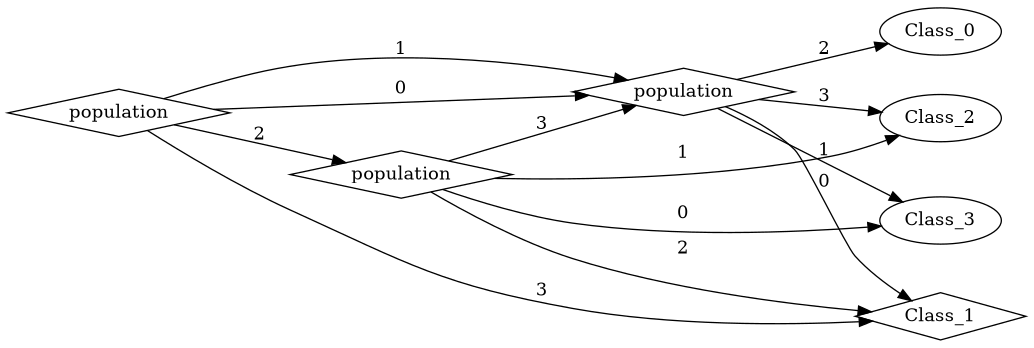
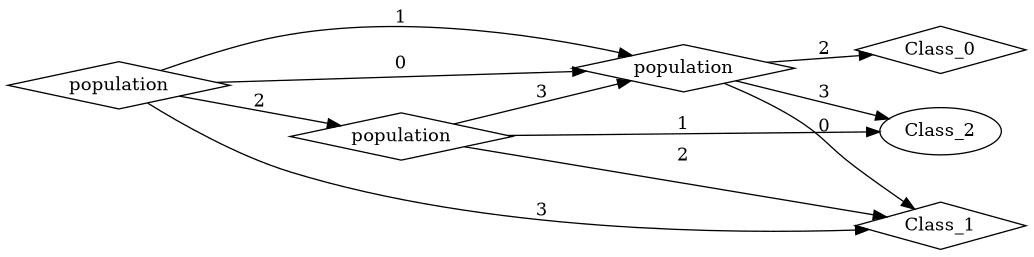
(941, 32) -> (941, 50)
(941, 220) -> none
